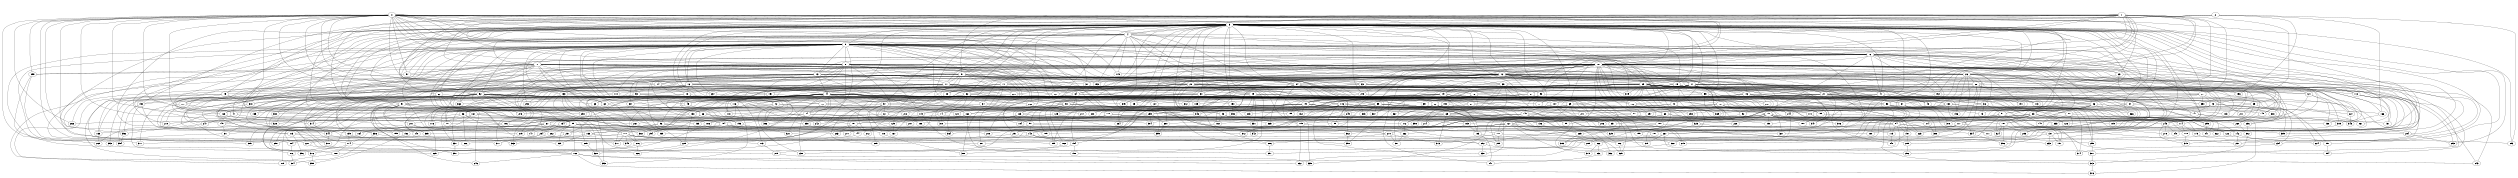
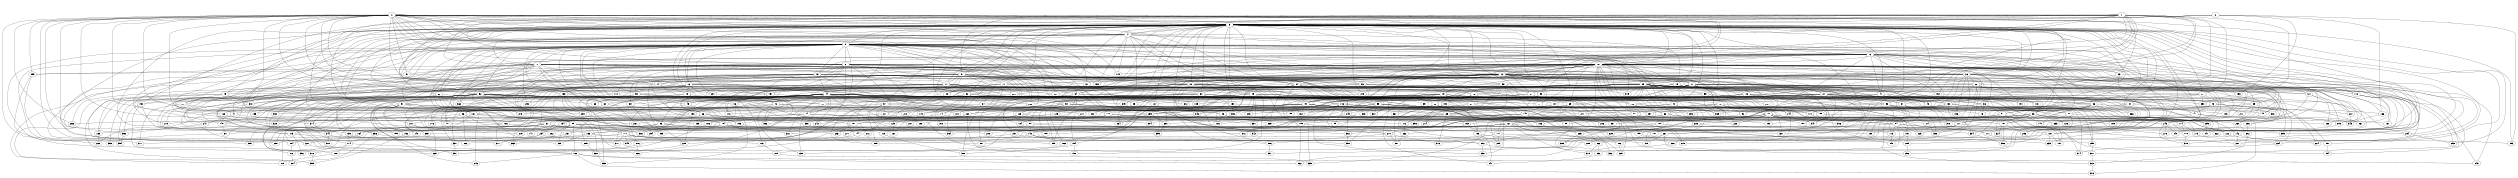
(430, 61) -> (635, 46)
